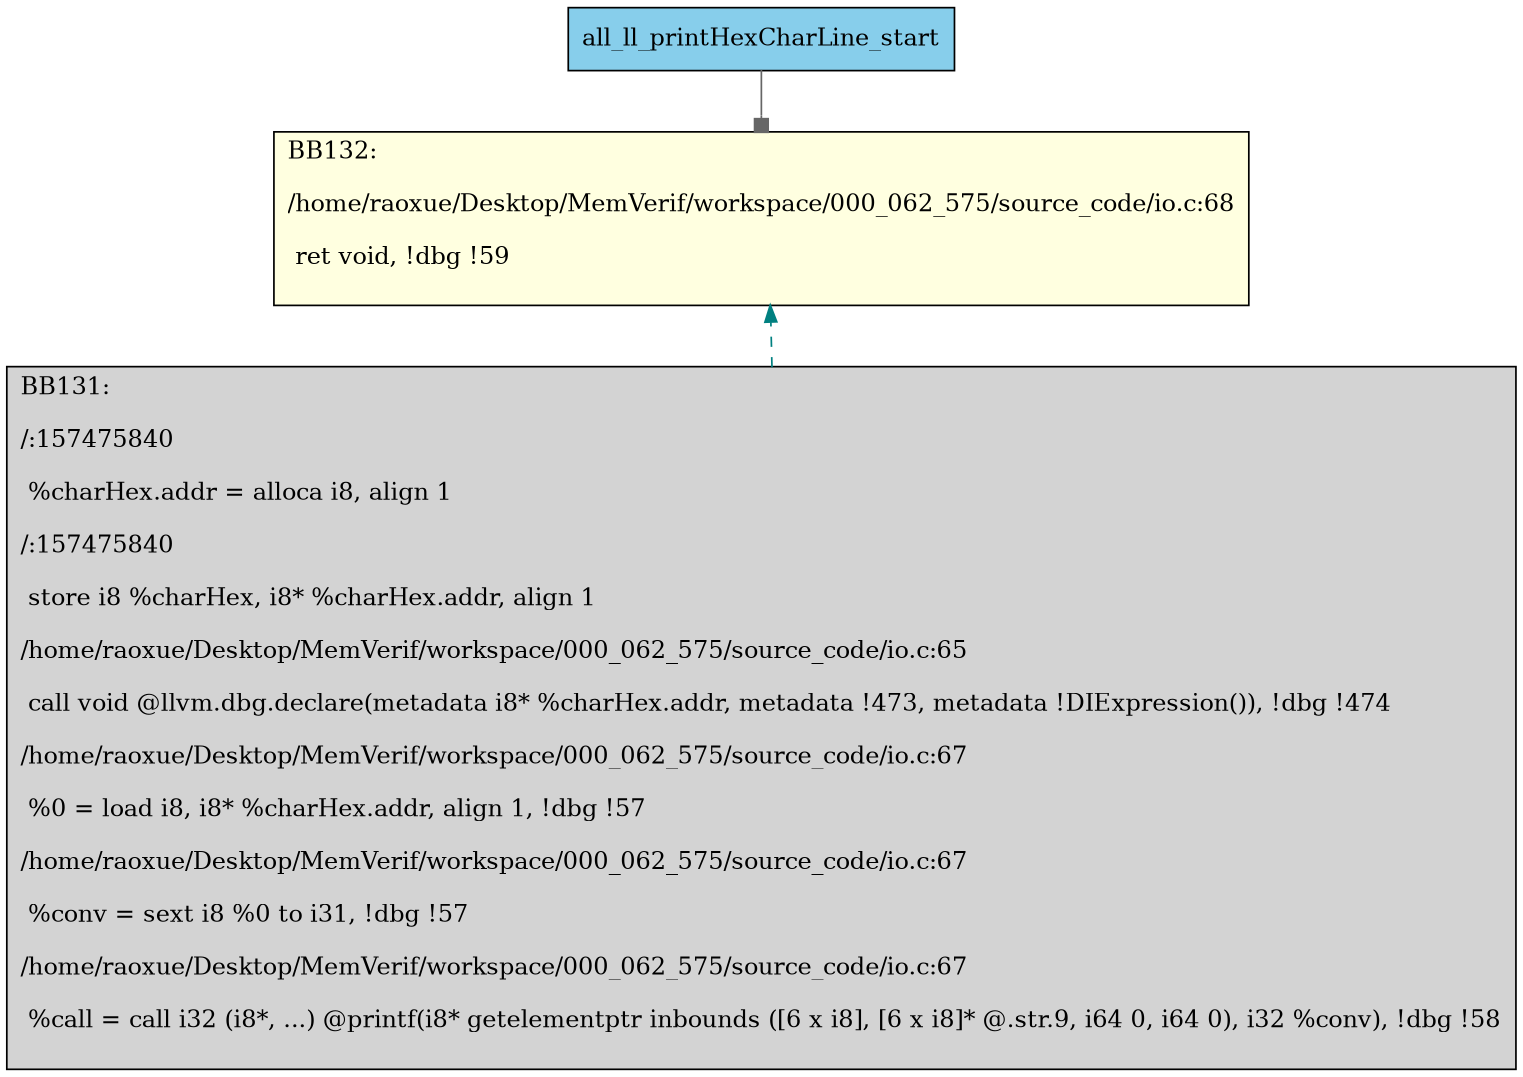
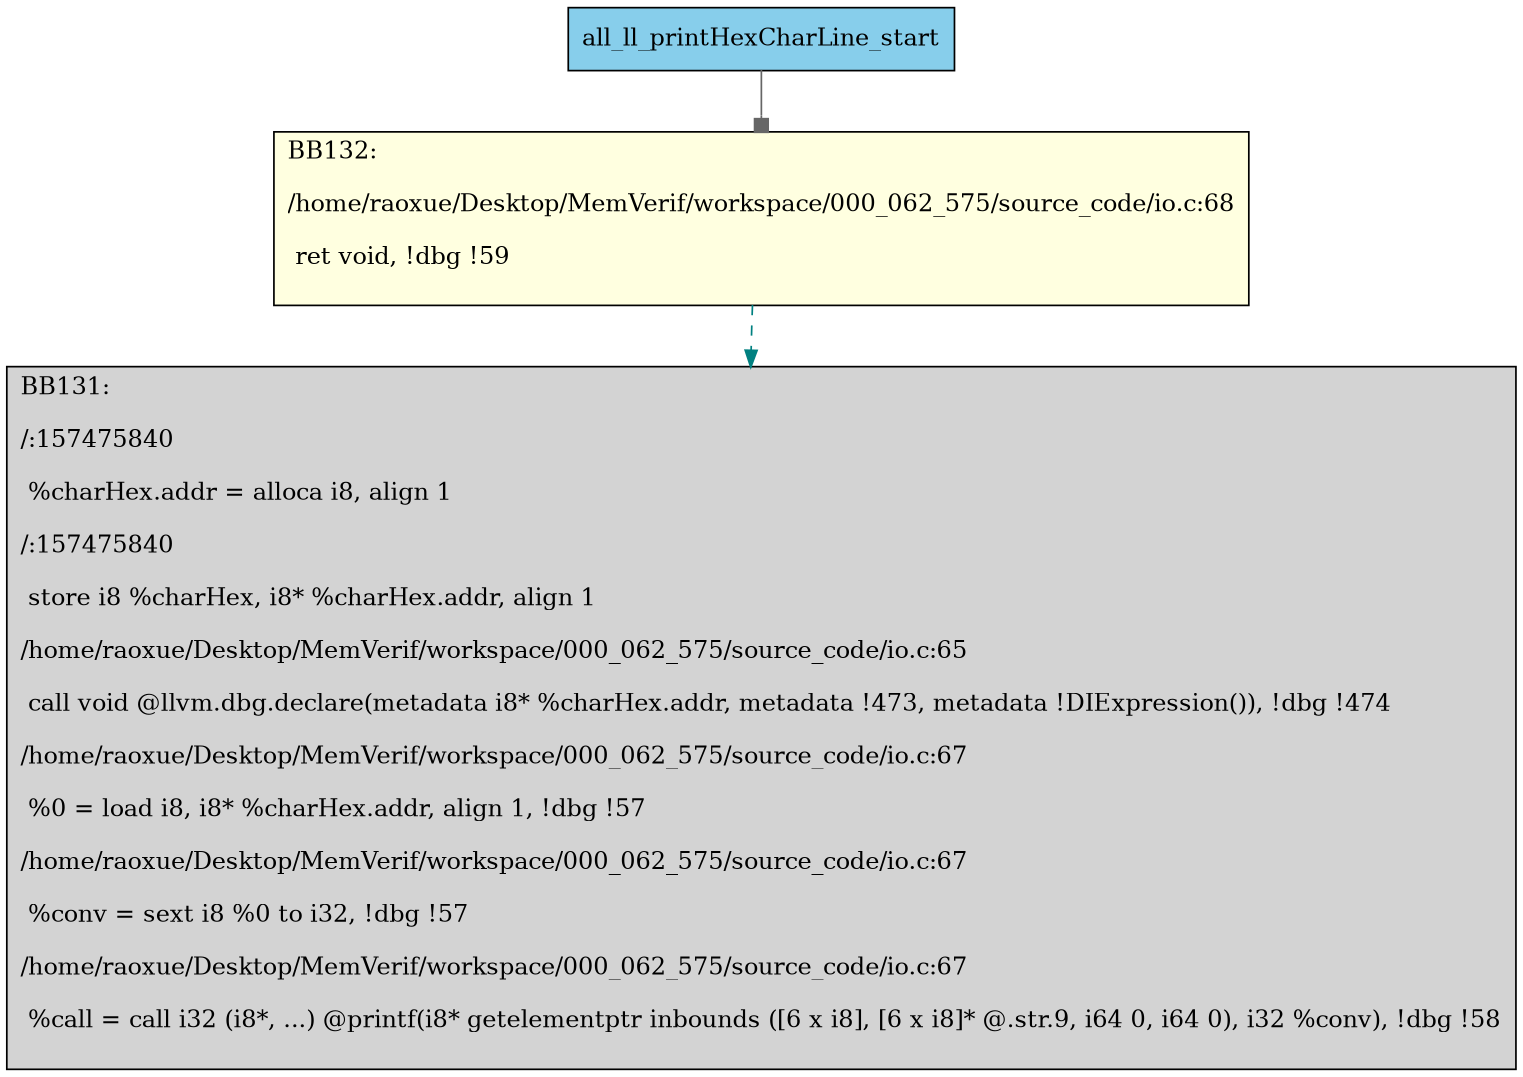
(771, 345) -> (752, 328)
(245, 914) -> (245, 914)
